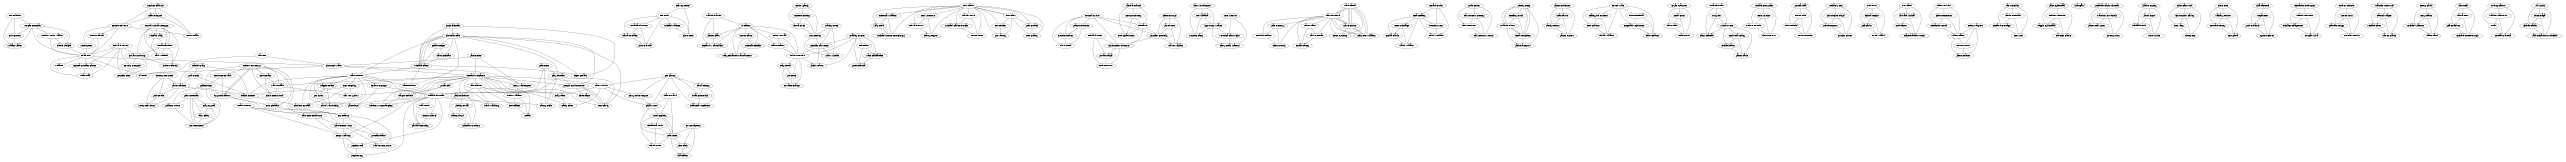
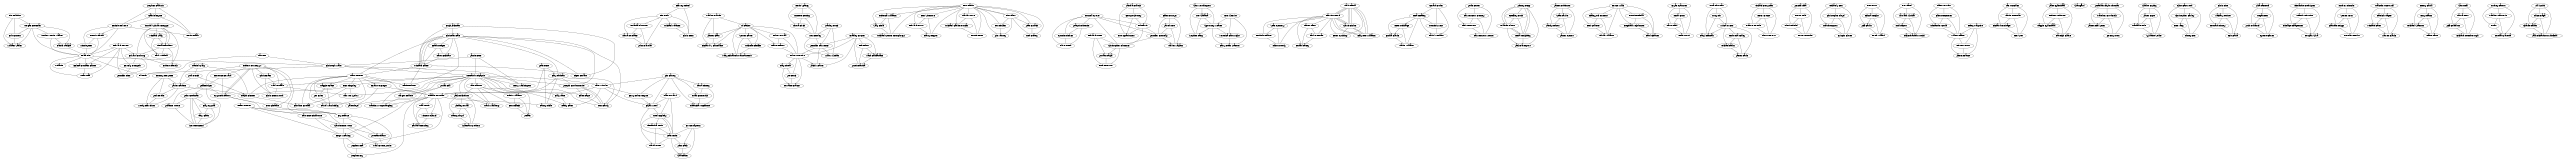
(2154, 36) -> (2154, 36)
